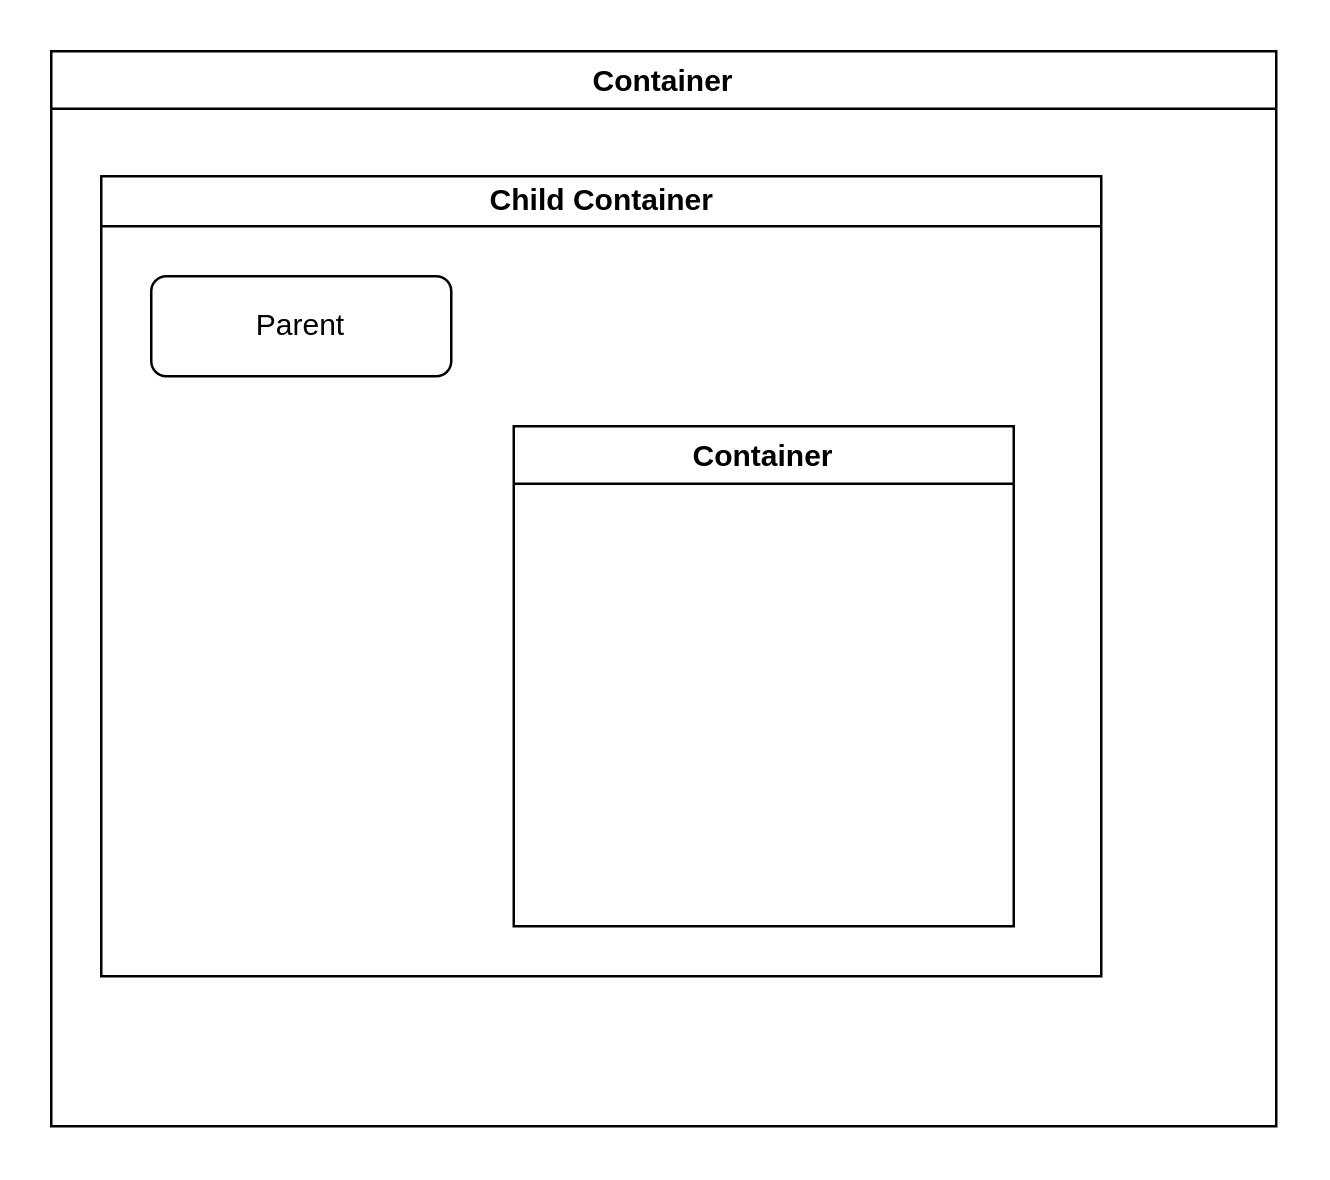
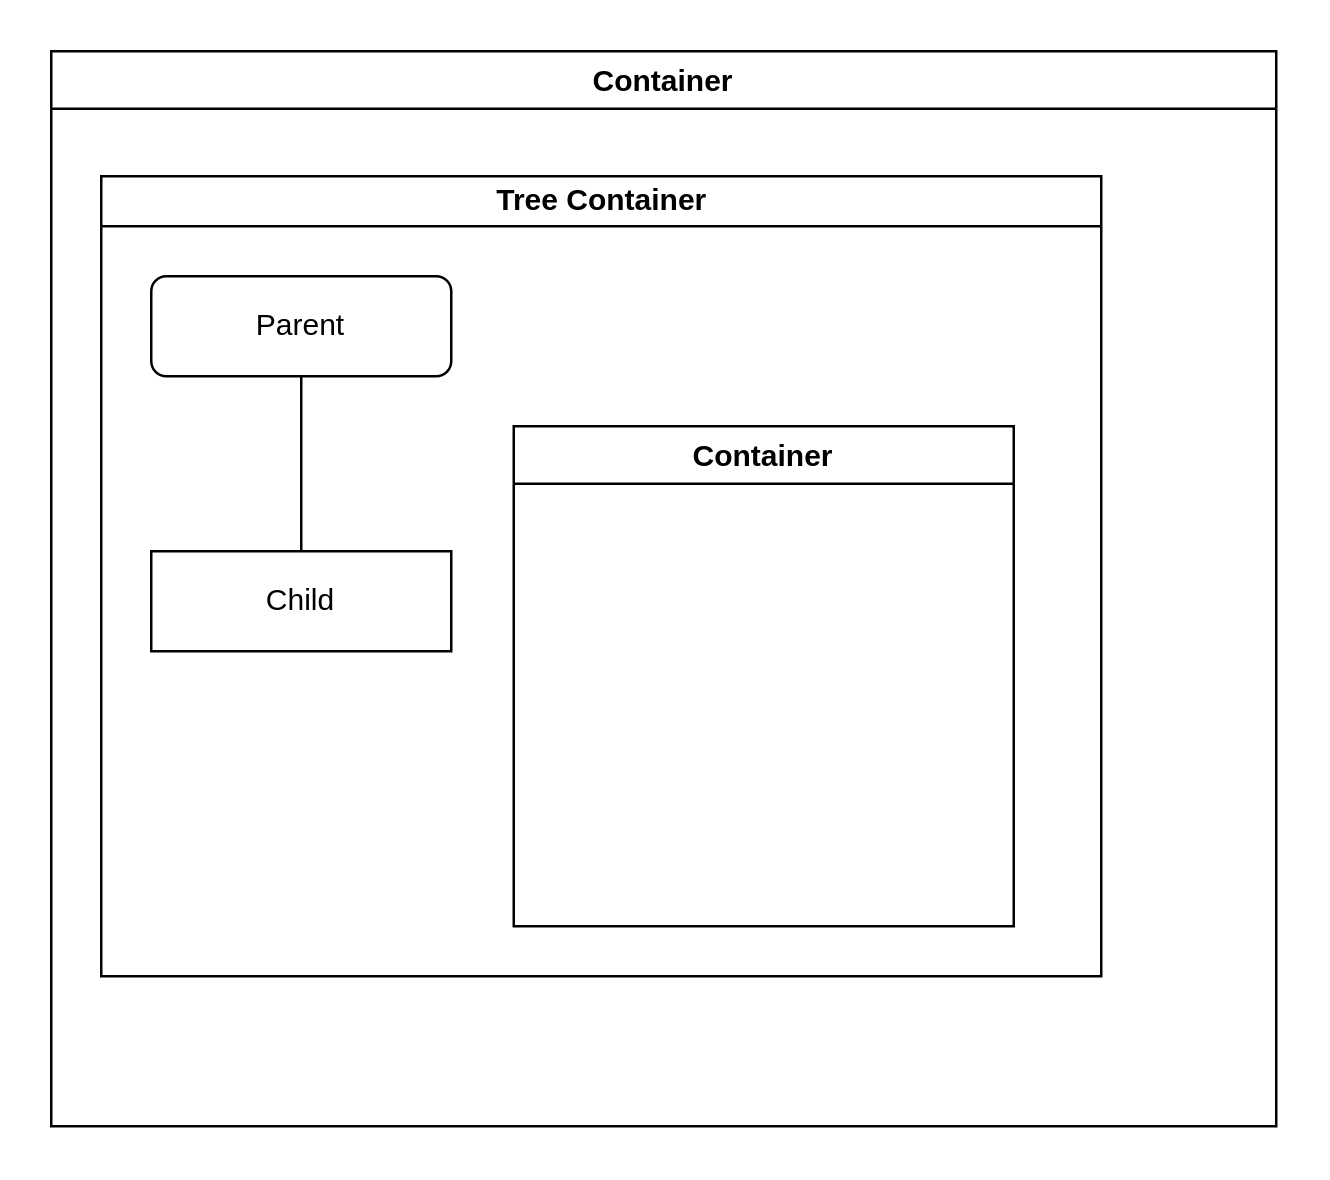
(603, 201) -> (603, 201)
none -> (301, 464)
none -> (301, 601)
